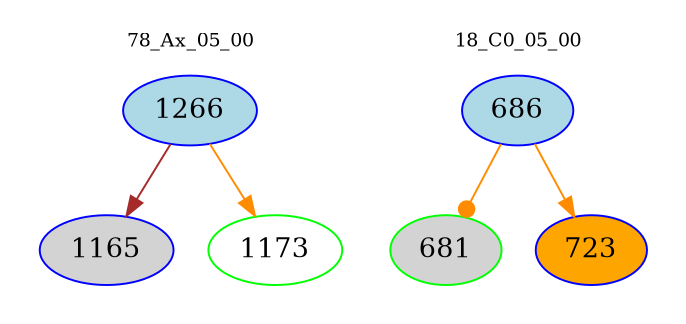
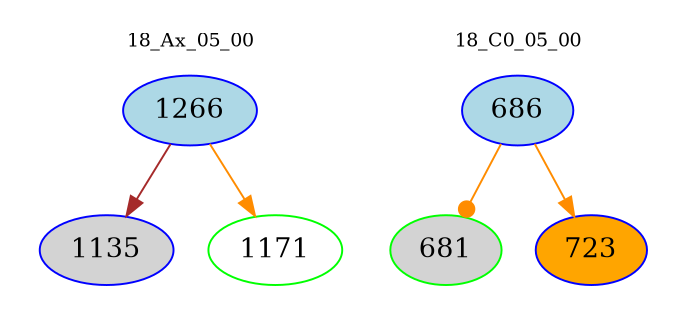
(191, 42) -> (191, 42)
(107, 250) -> (107, 250)
(275, 250) -> (275, 250)
